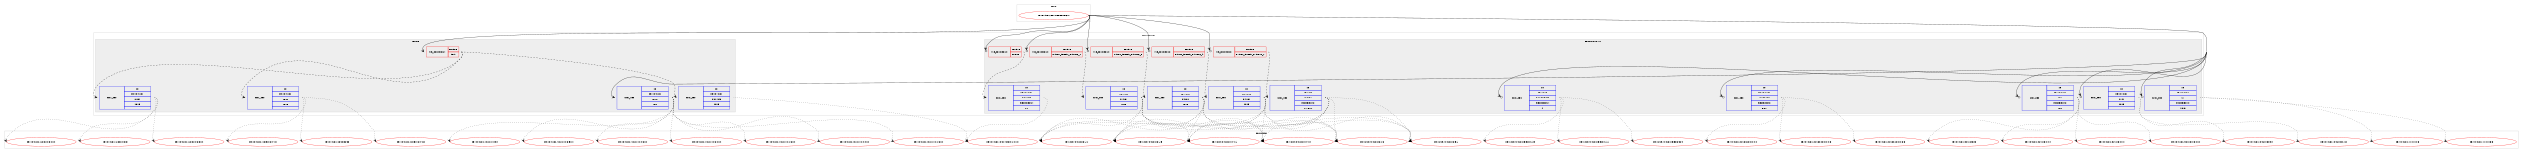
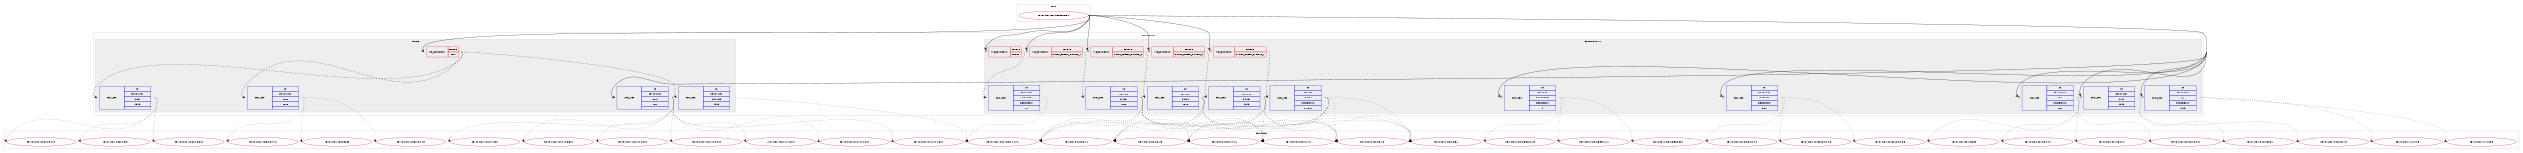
(781, 142) -> (781, 142)
